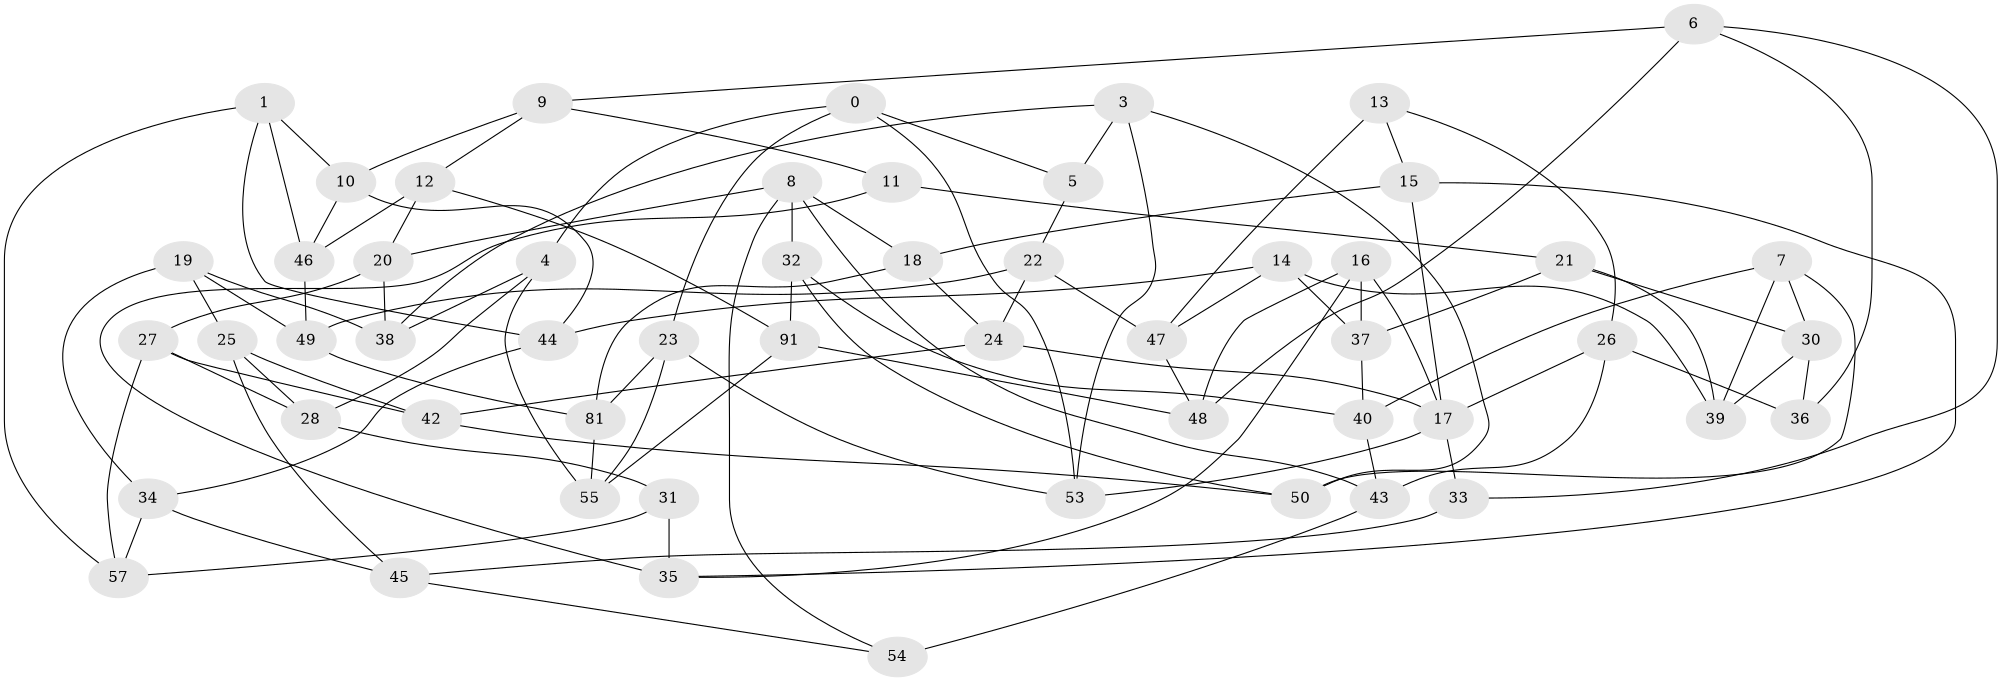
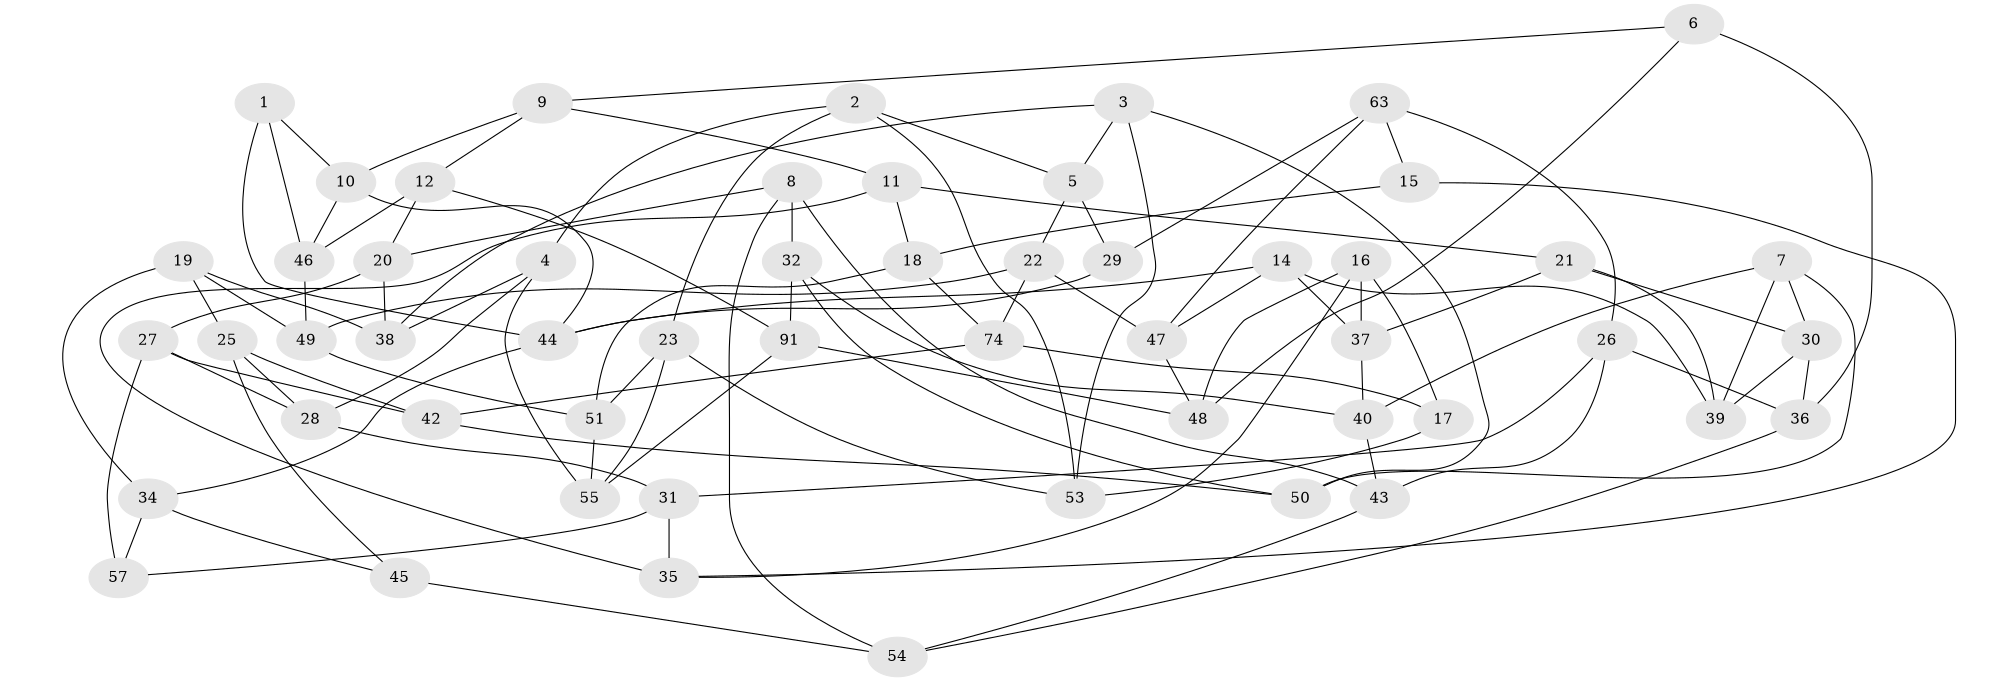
(856, 103) -> (856, 103)
(1380, 103) -> (1380, 103)
(853, 222) -> (903, 222)
none -> (1113, 261)
(4, 279) -> none
(1427, 301) -> none
(994, 341) -> (994, 341)
(1526, 380) -> (1183, 467)
(595, 420) -> (595, 420)
(1459, 499) -> none
none -> (1356, 558)
